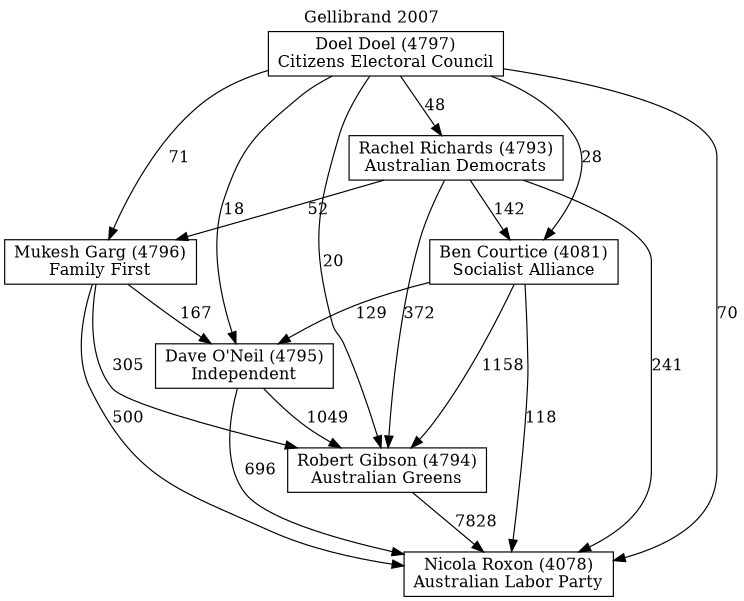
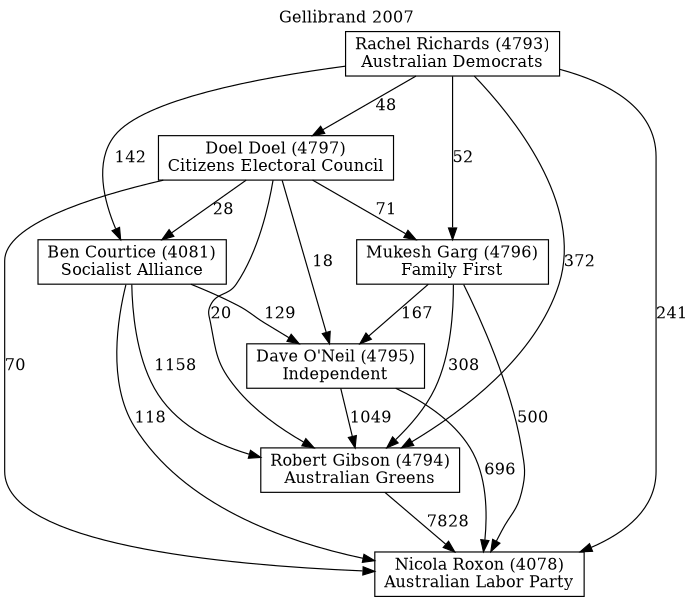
(418, 101) -> (369, 103)
(129, 366) -> (464, 366)
